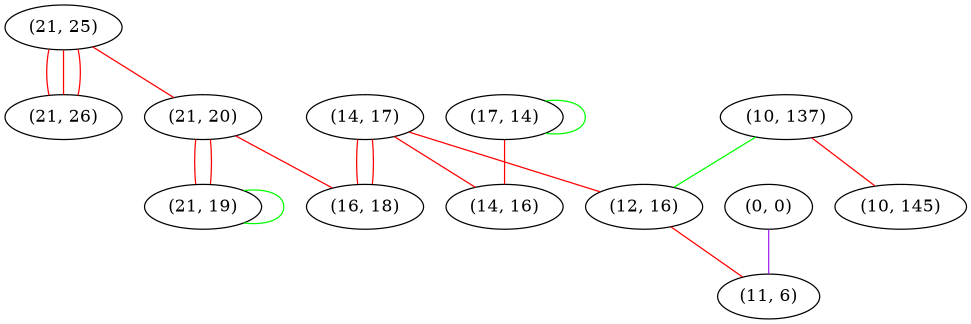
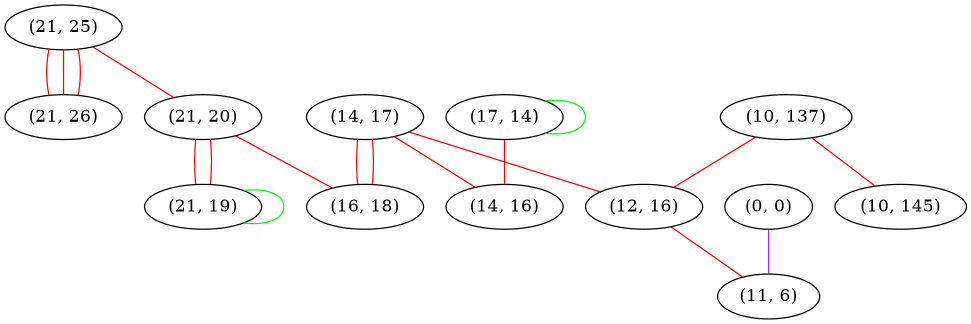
(715, 162) -> (715, 162)
